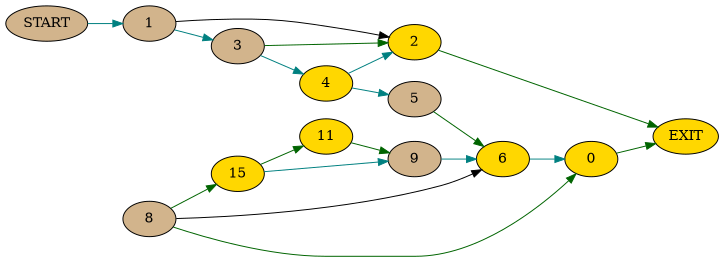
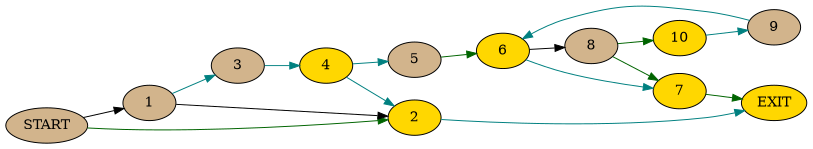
(100, 24) -> (99, 114)
(321, 44) -> (233, 129)
(543, 87) -> (588, 124)
(326, 136) -> none
(591, 159) -> (680, 91)
(238, 174) -> (680, 38)
(326, 207) -> (542, 49)
